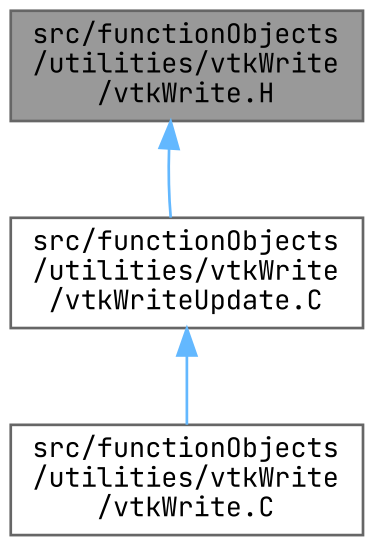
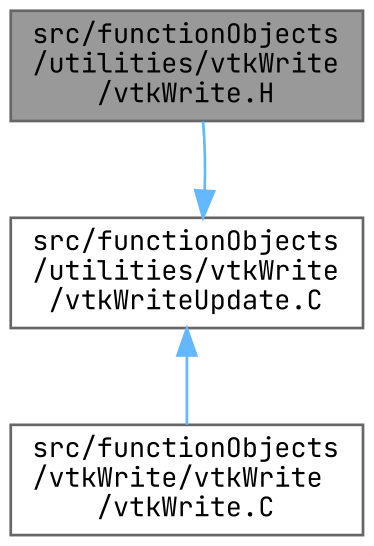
(169, 183) -> (205, 156)
(187, 480) -> (187, 480)
